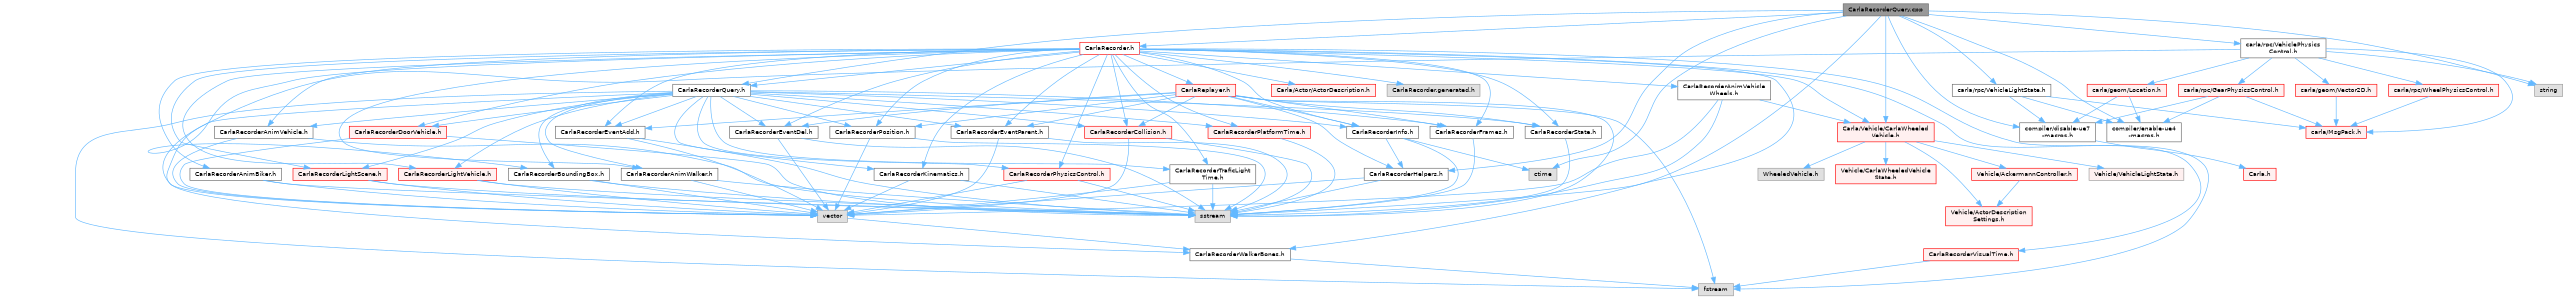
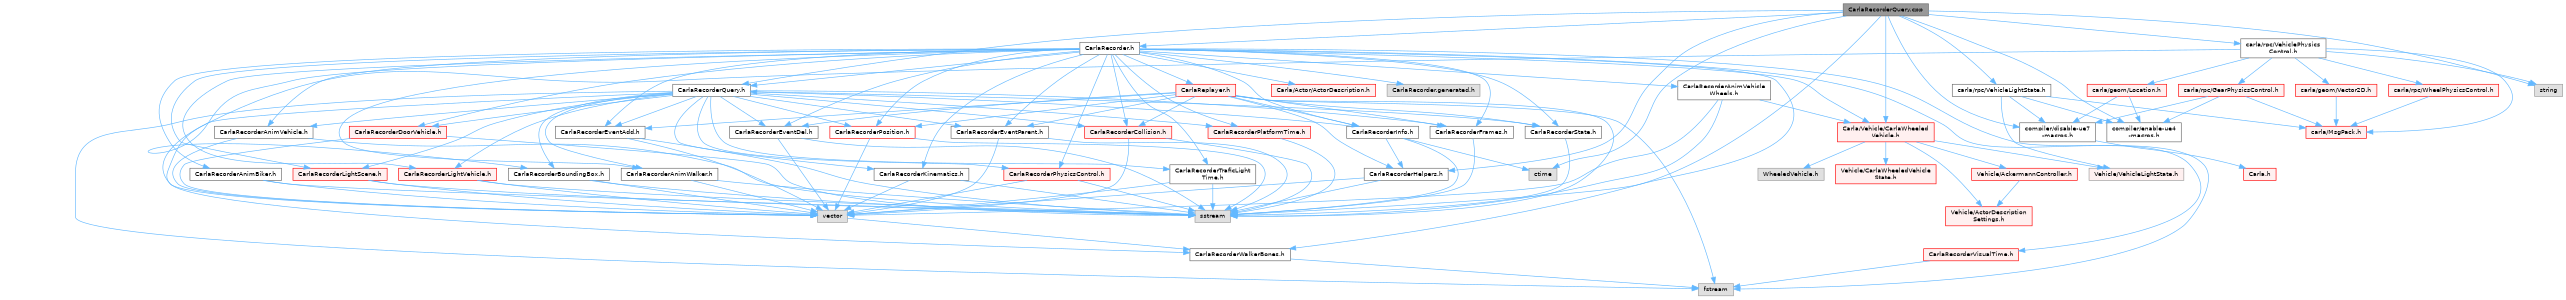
(1110, 48) -> (1110, 48)
(987, 101) -> (1144, 109)
(872, 132) -> (872, 132)
none -> (2038, 151)
